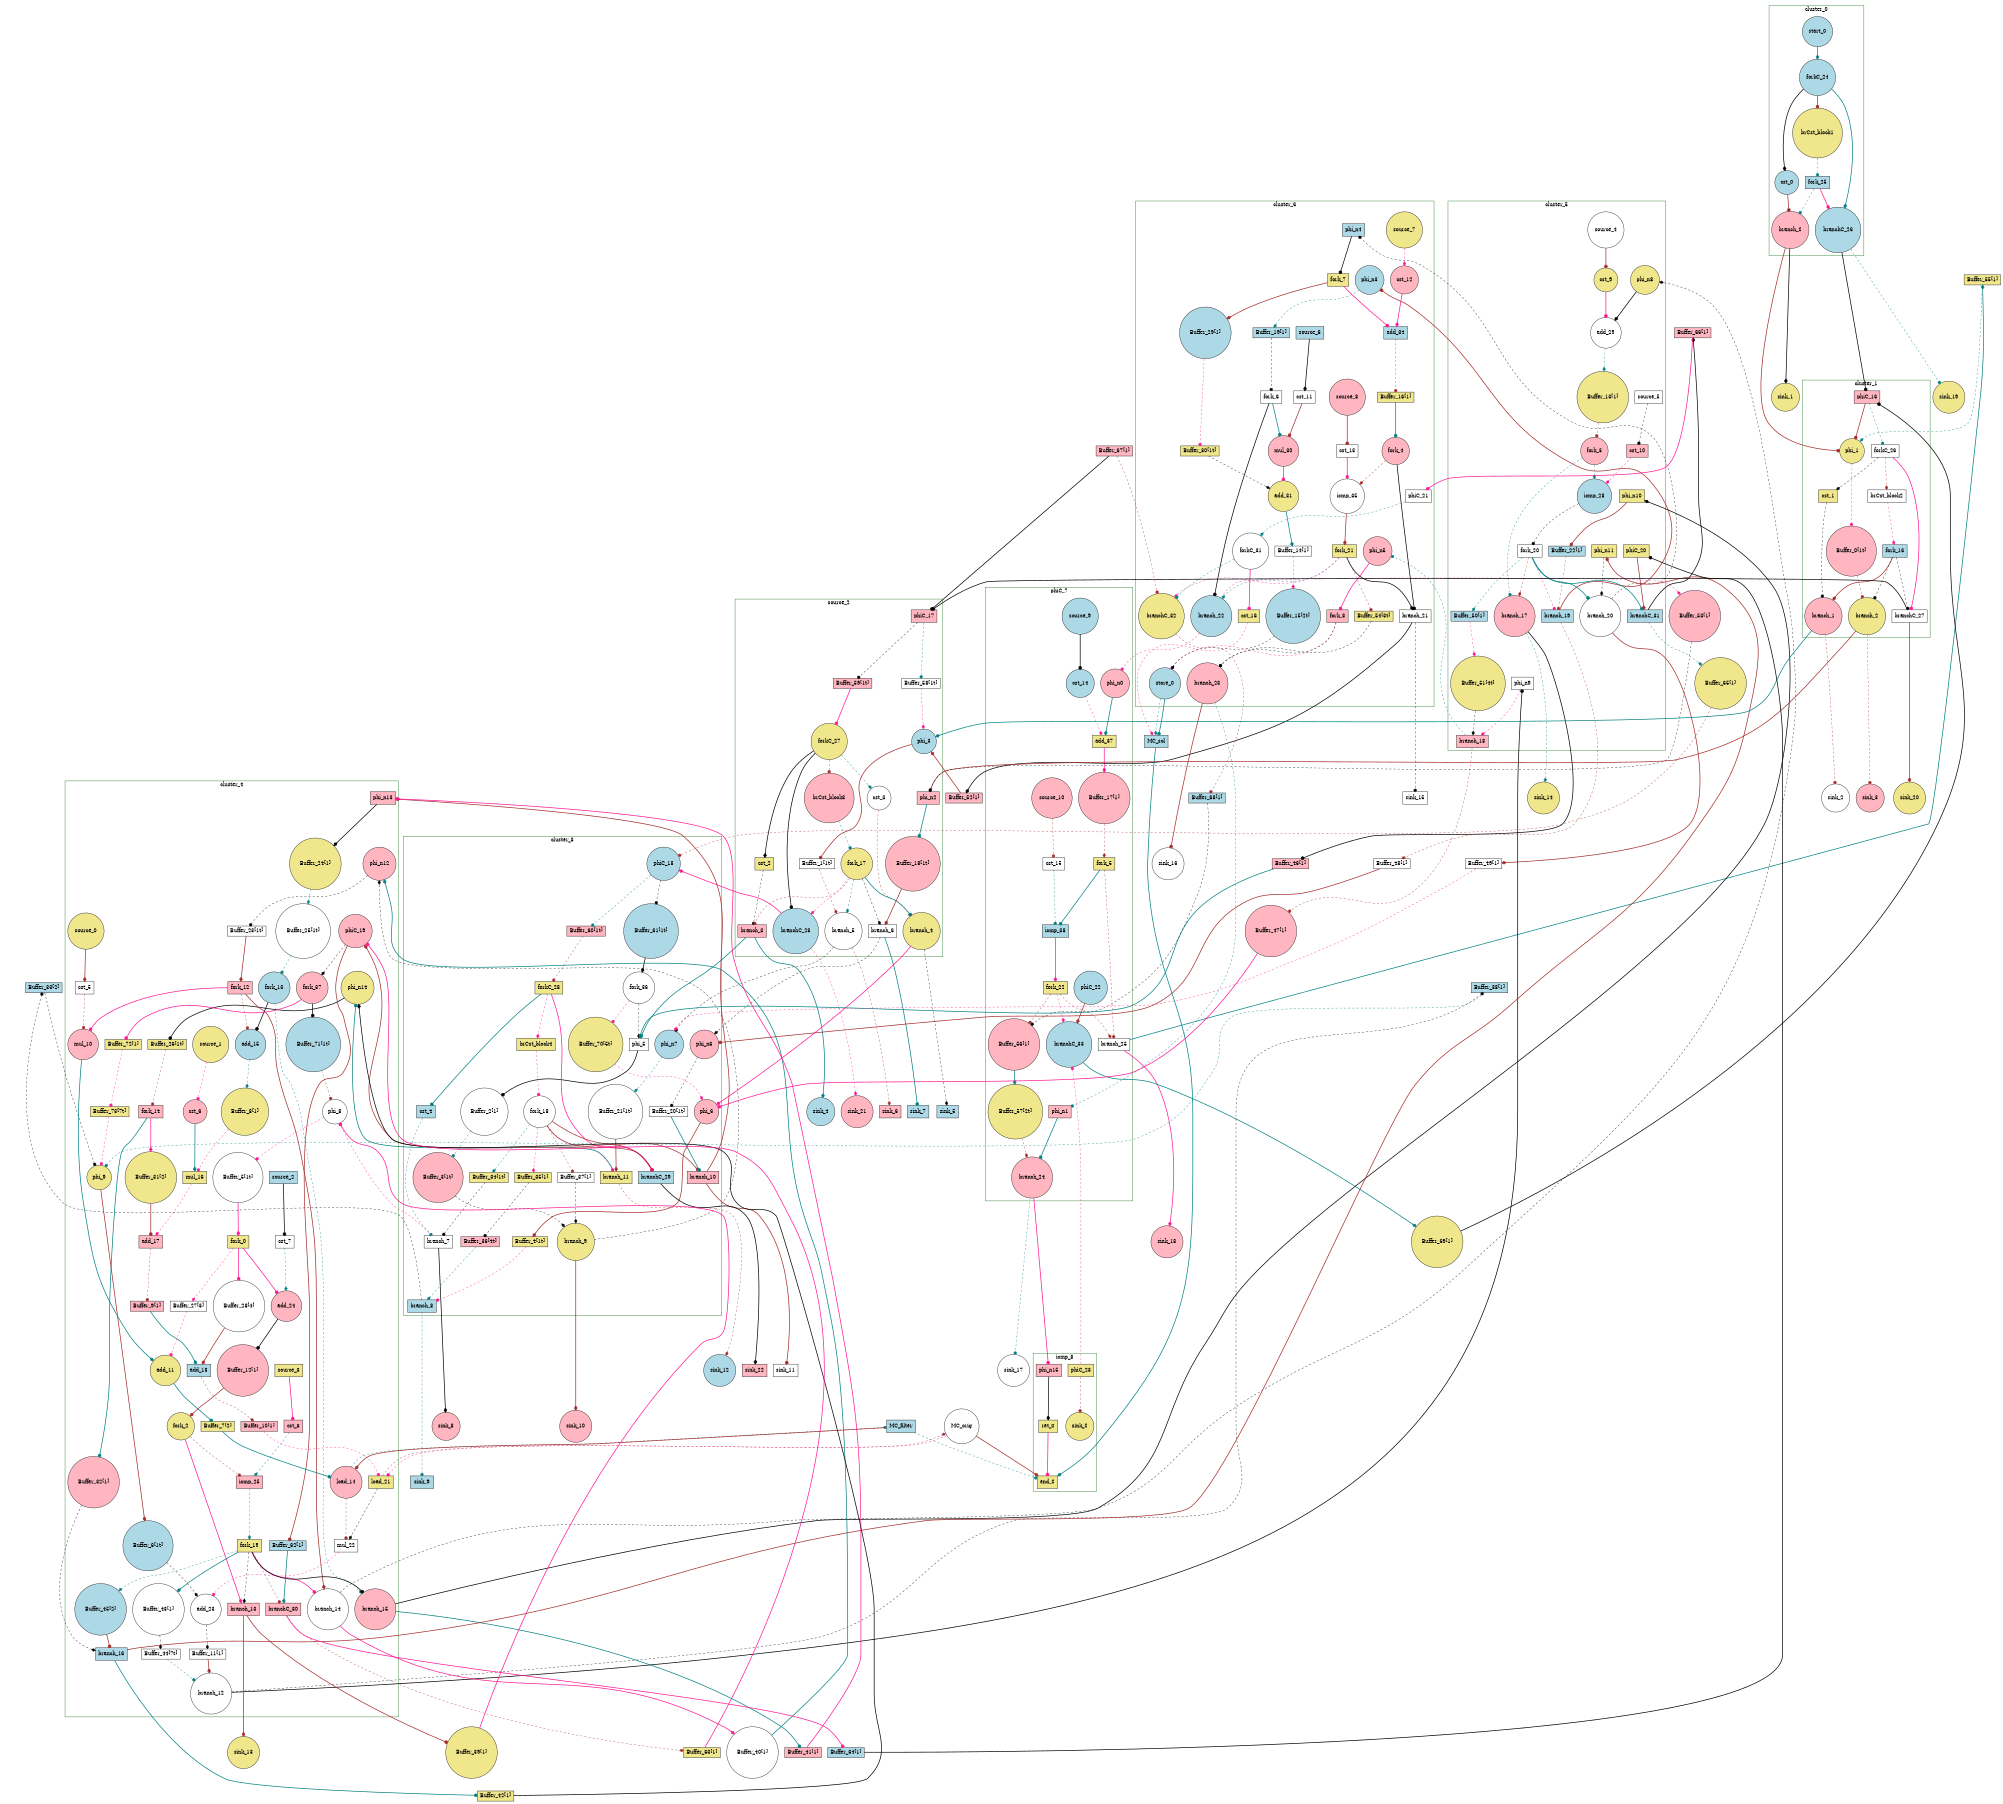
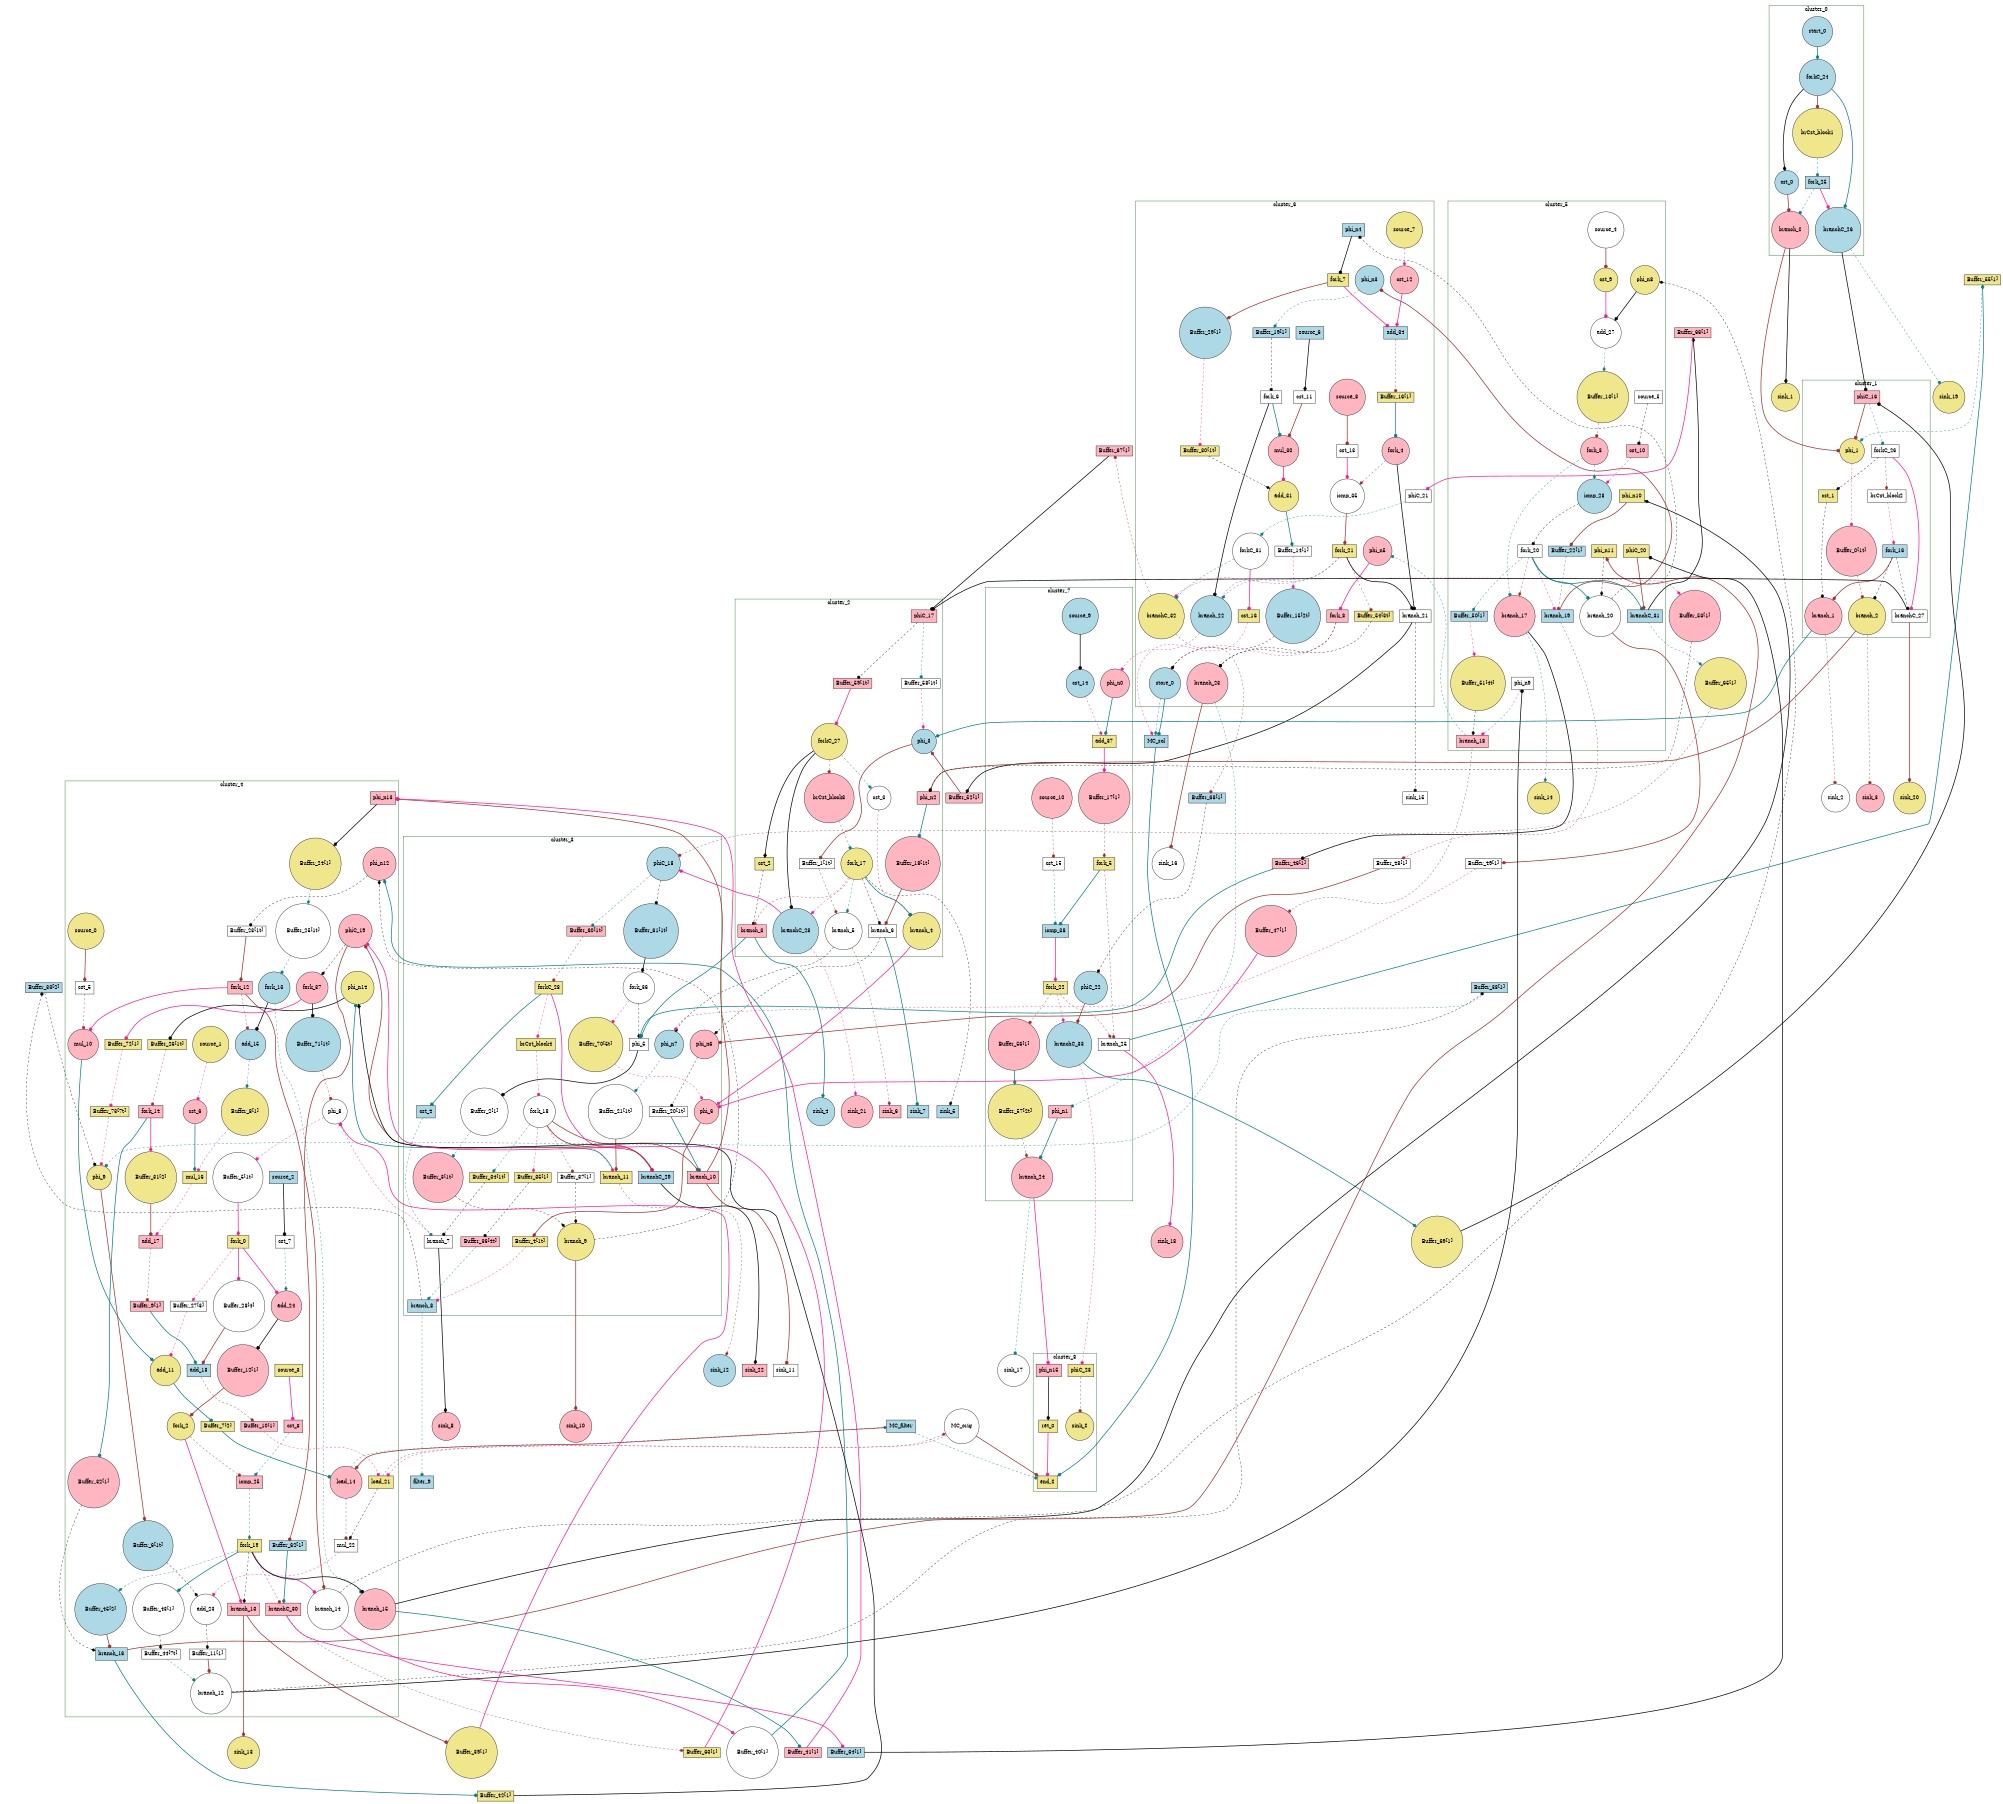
(1606, 333) -> (1606, 333)
(1141, 522) -> (1129, 528)
(1059, 591) -> (1059, 591)
(839, 603) -> (839, 603)
(1169, 954) -> (1172, 898)
(935, 1025) -> (967, 958)
(1081, 1217) -> (1096, 1213)
(1065, 1357) -> (1065, 1357)
(422, 1482) -> (422, 1482)
